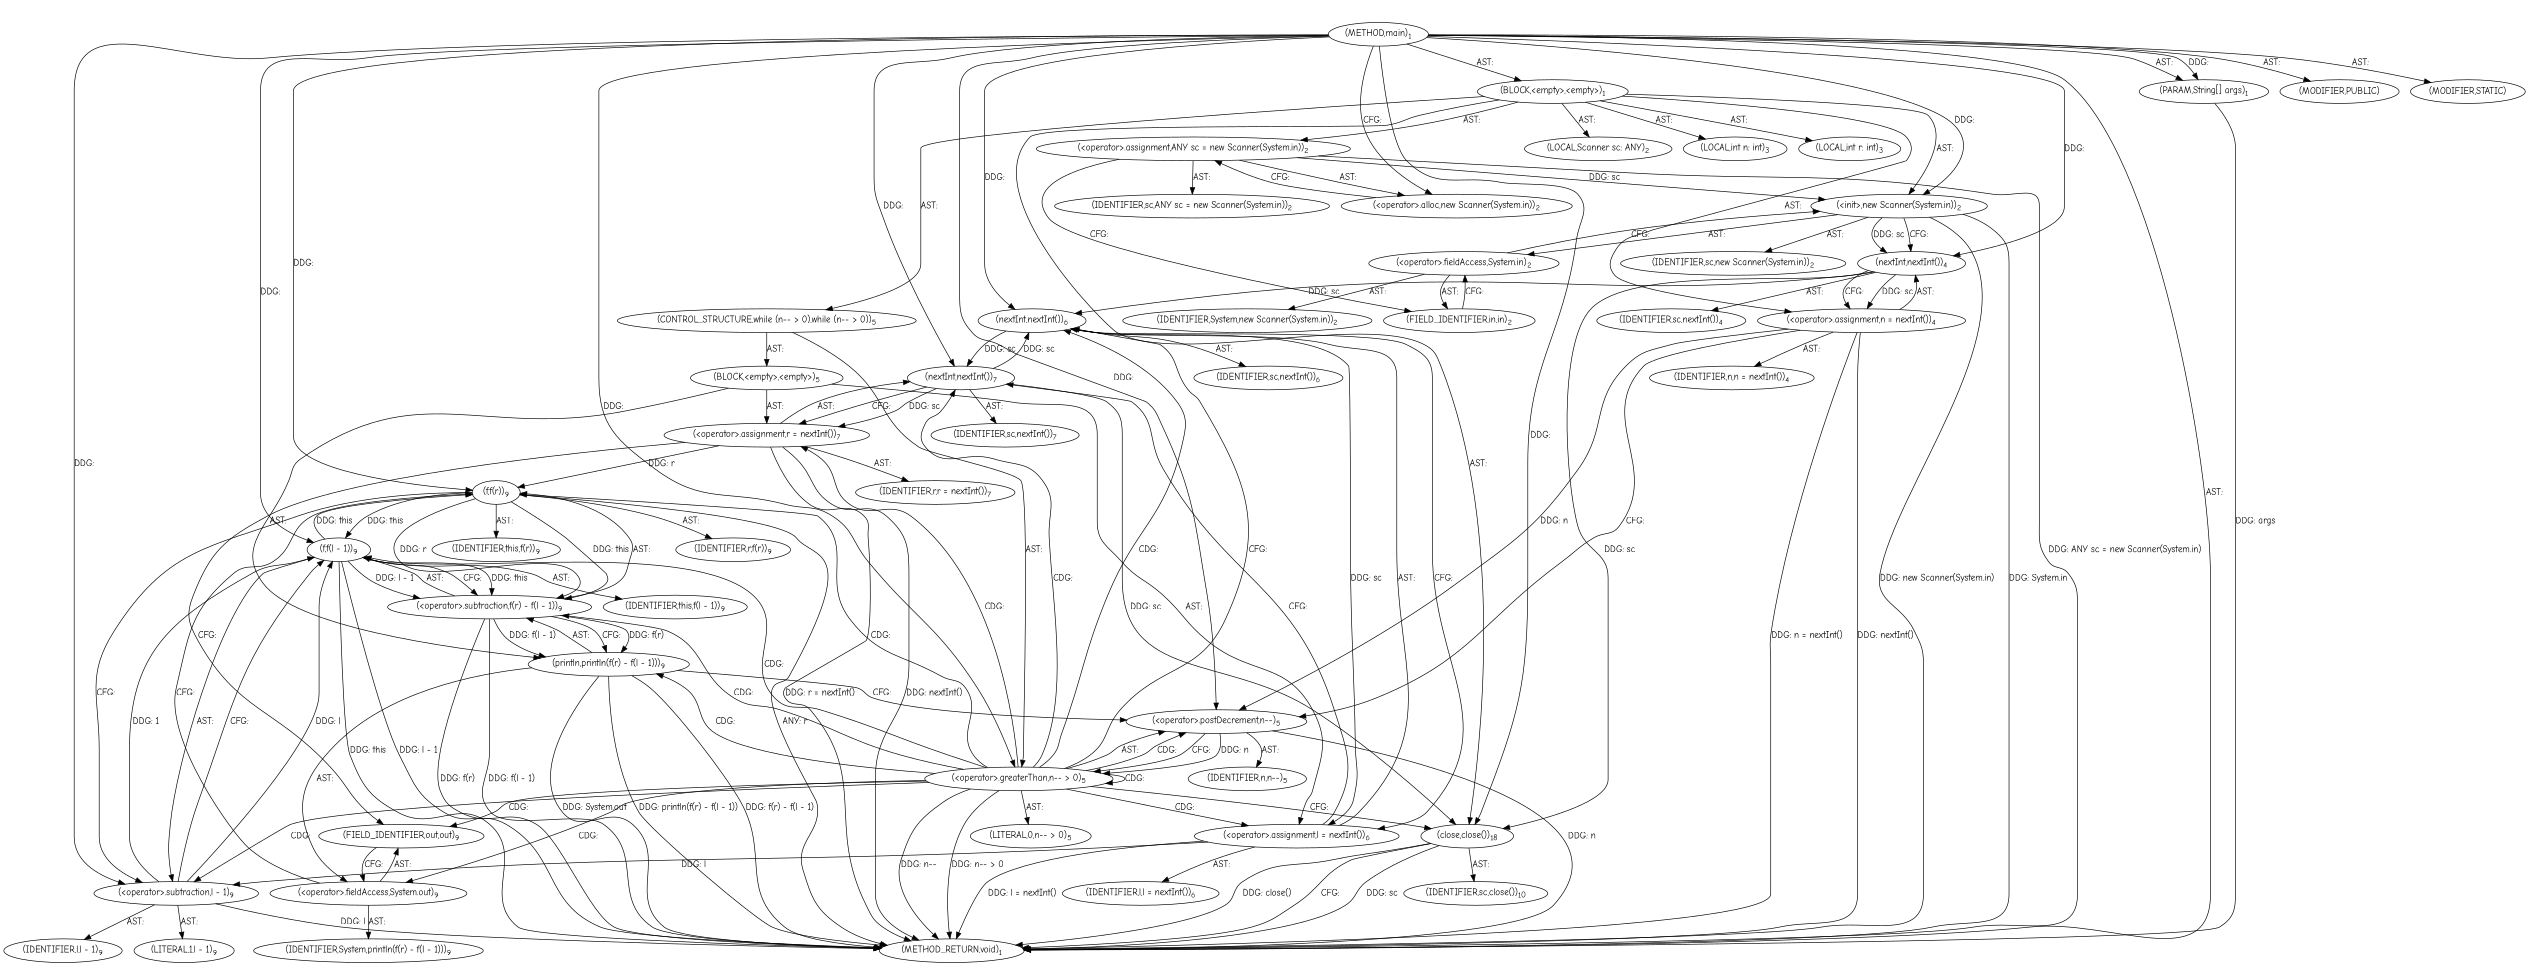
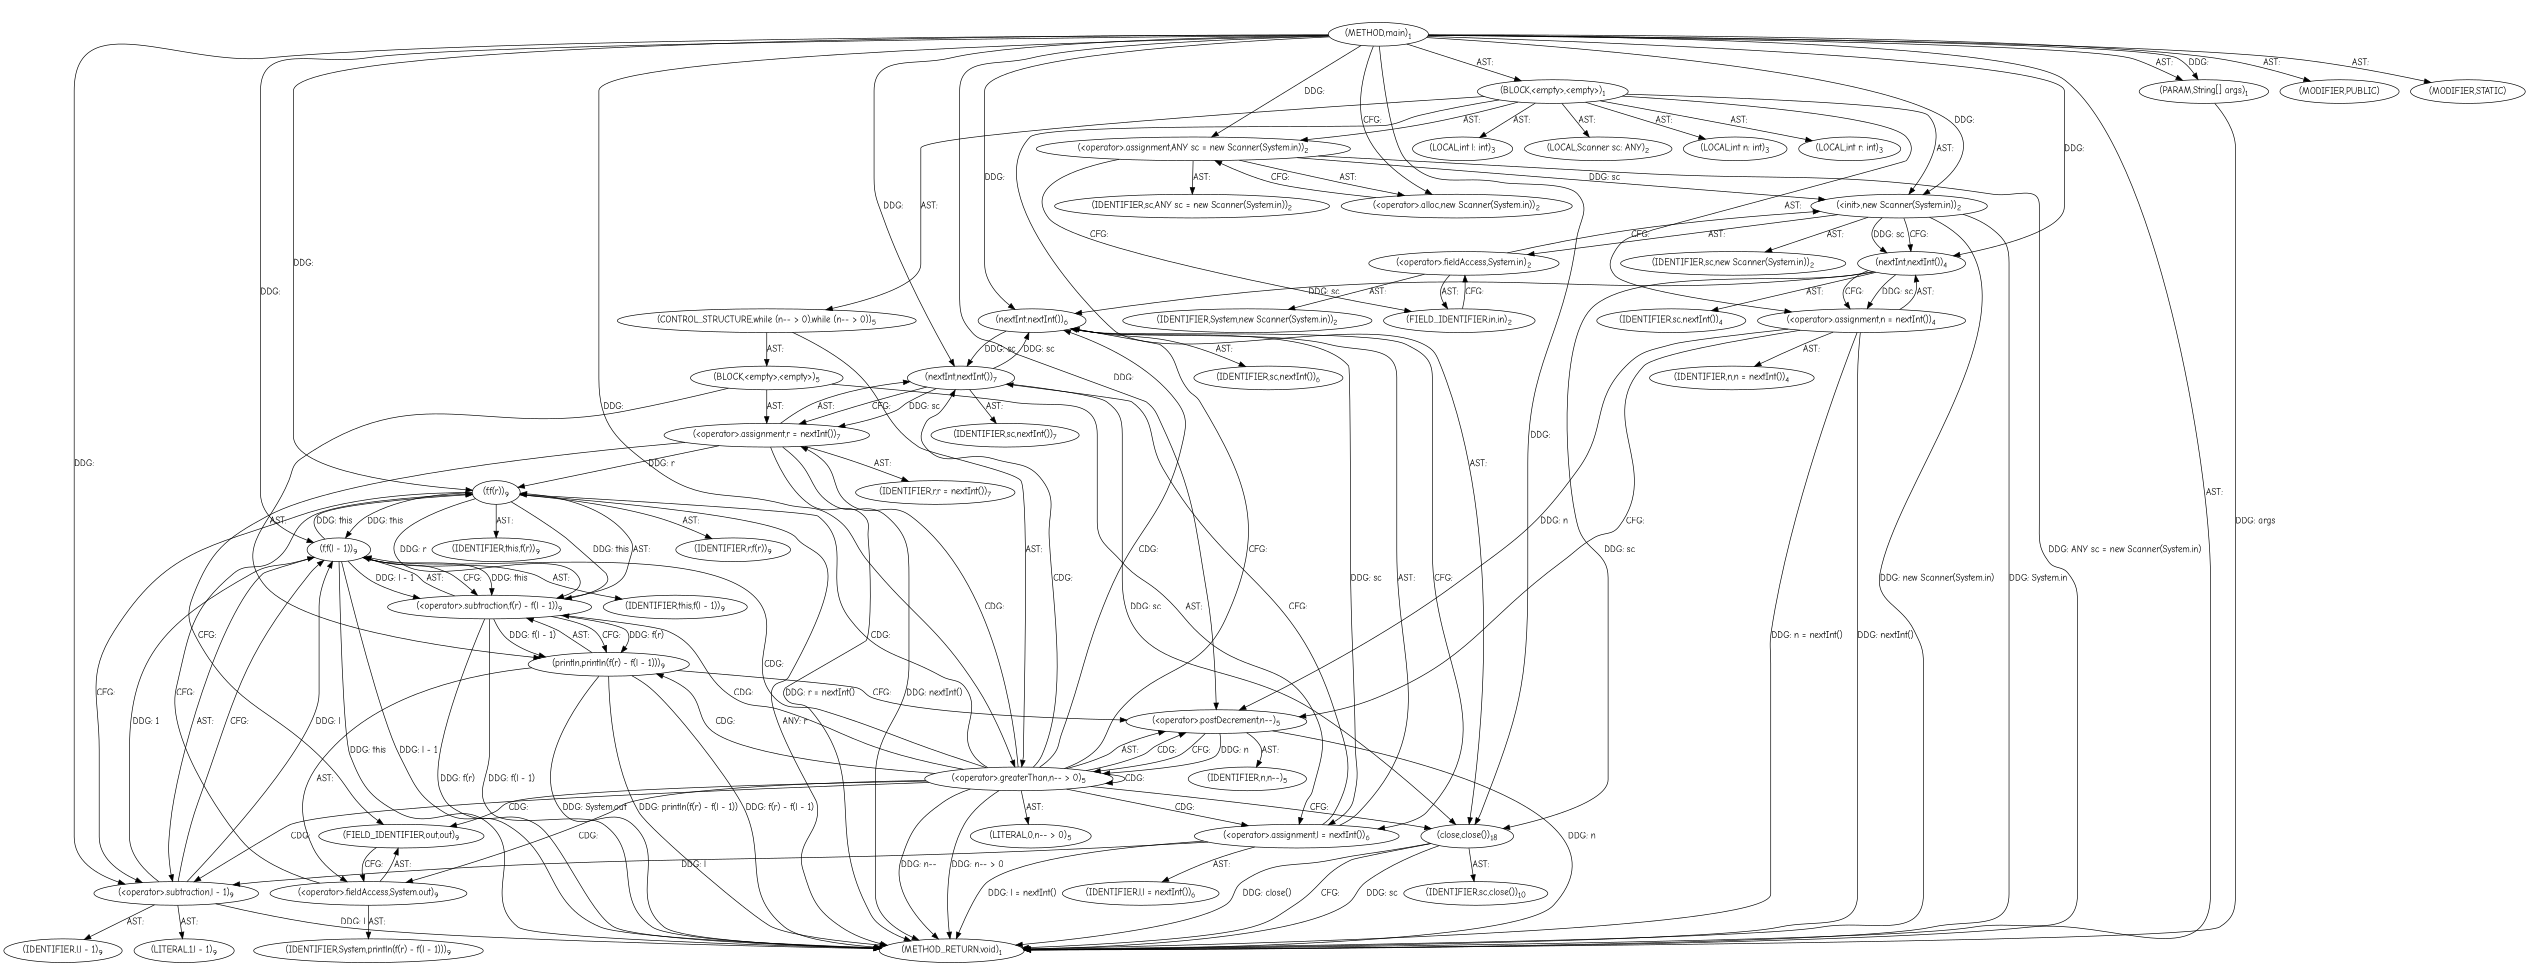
none -> (1289, 89)
none -> (1463, 149)
